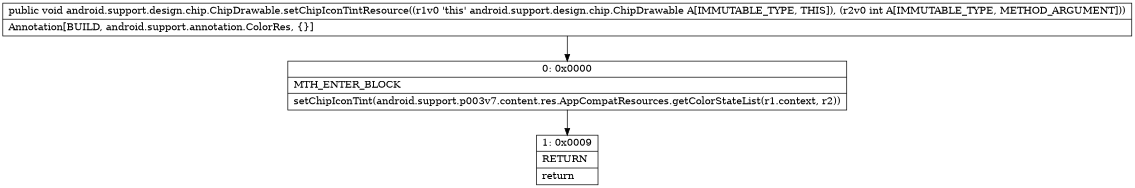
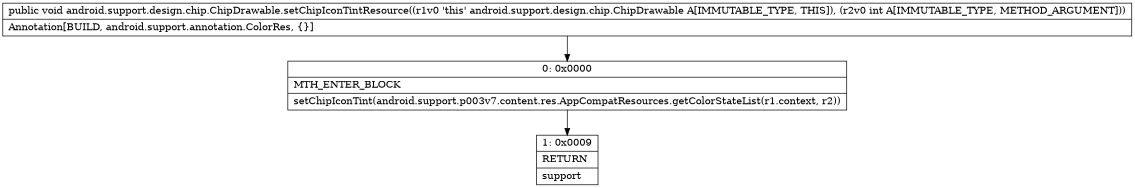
(558, 176) -> (562, 176)
